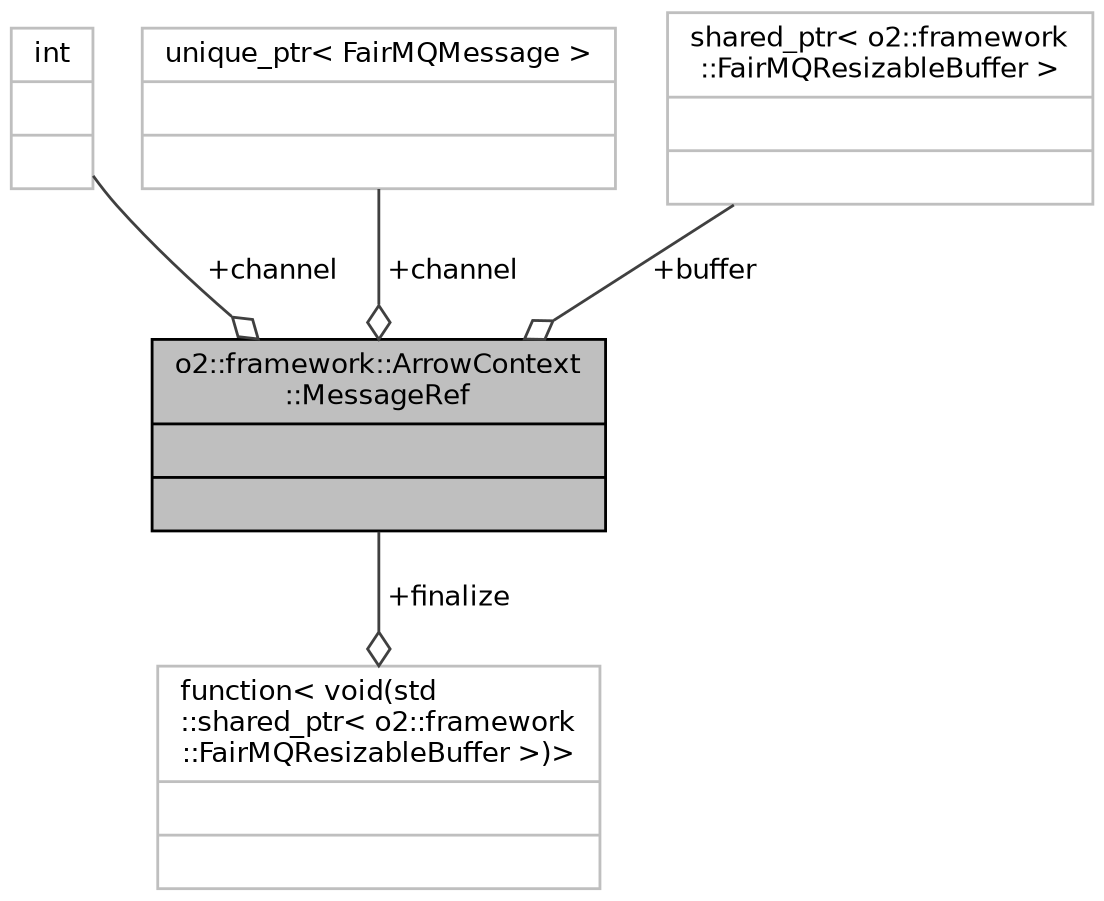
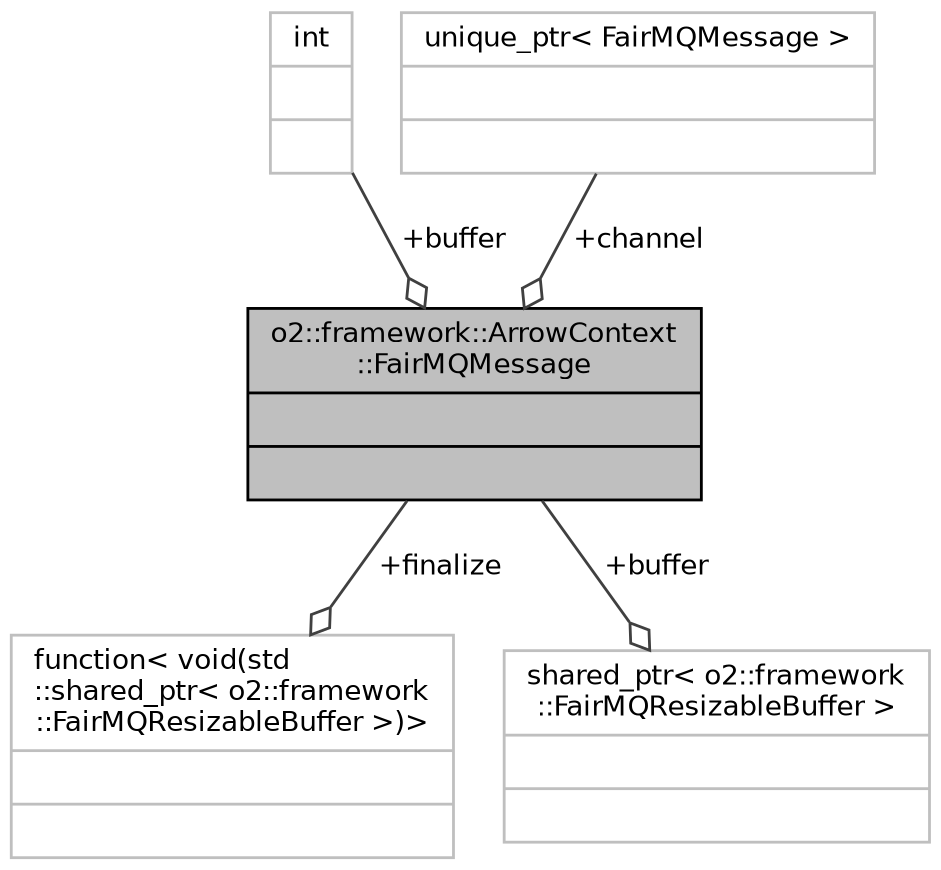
(644, 263) -> (586, 561)
(269, 272) -> (449, 241)
(379, 396) -> (475, 365)
